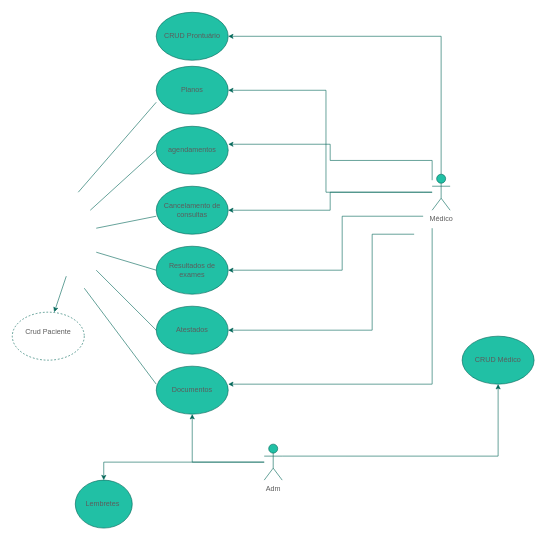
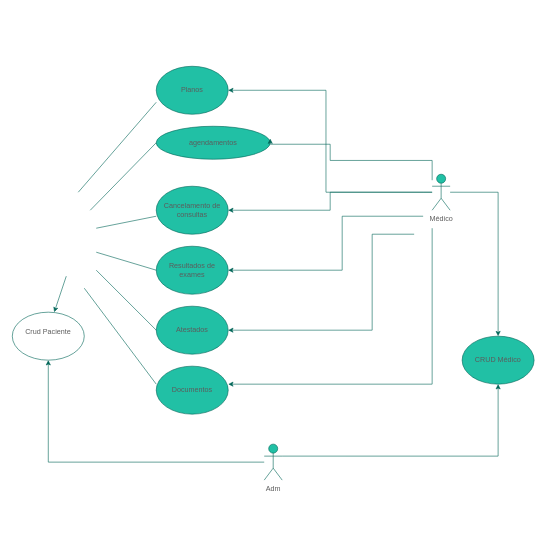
(192, 36) -> none
(441, 36) -> none
(192, 150) -> (213, 143)
none -> (497, 192)
(48, 336) -> (48, 336)
(192, 419) -> (48, 462)
(104, 474) -> none
(104, 504) -> none
